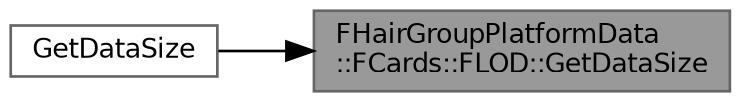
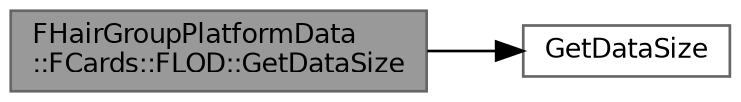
(252, 51) -> (462, 51)
